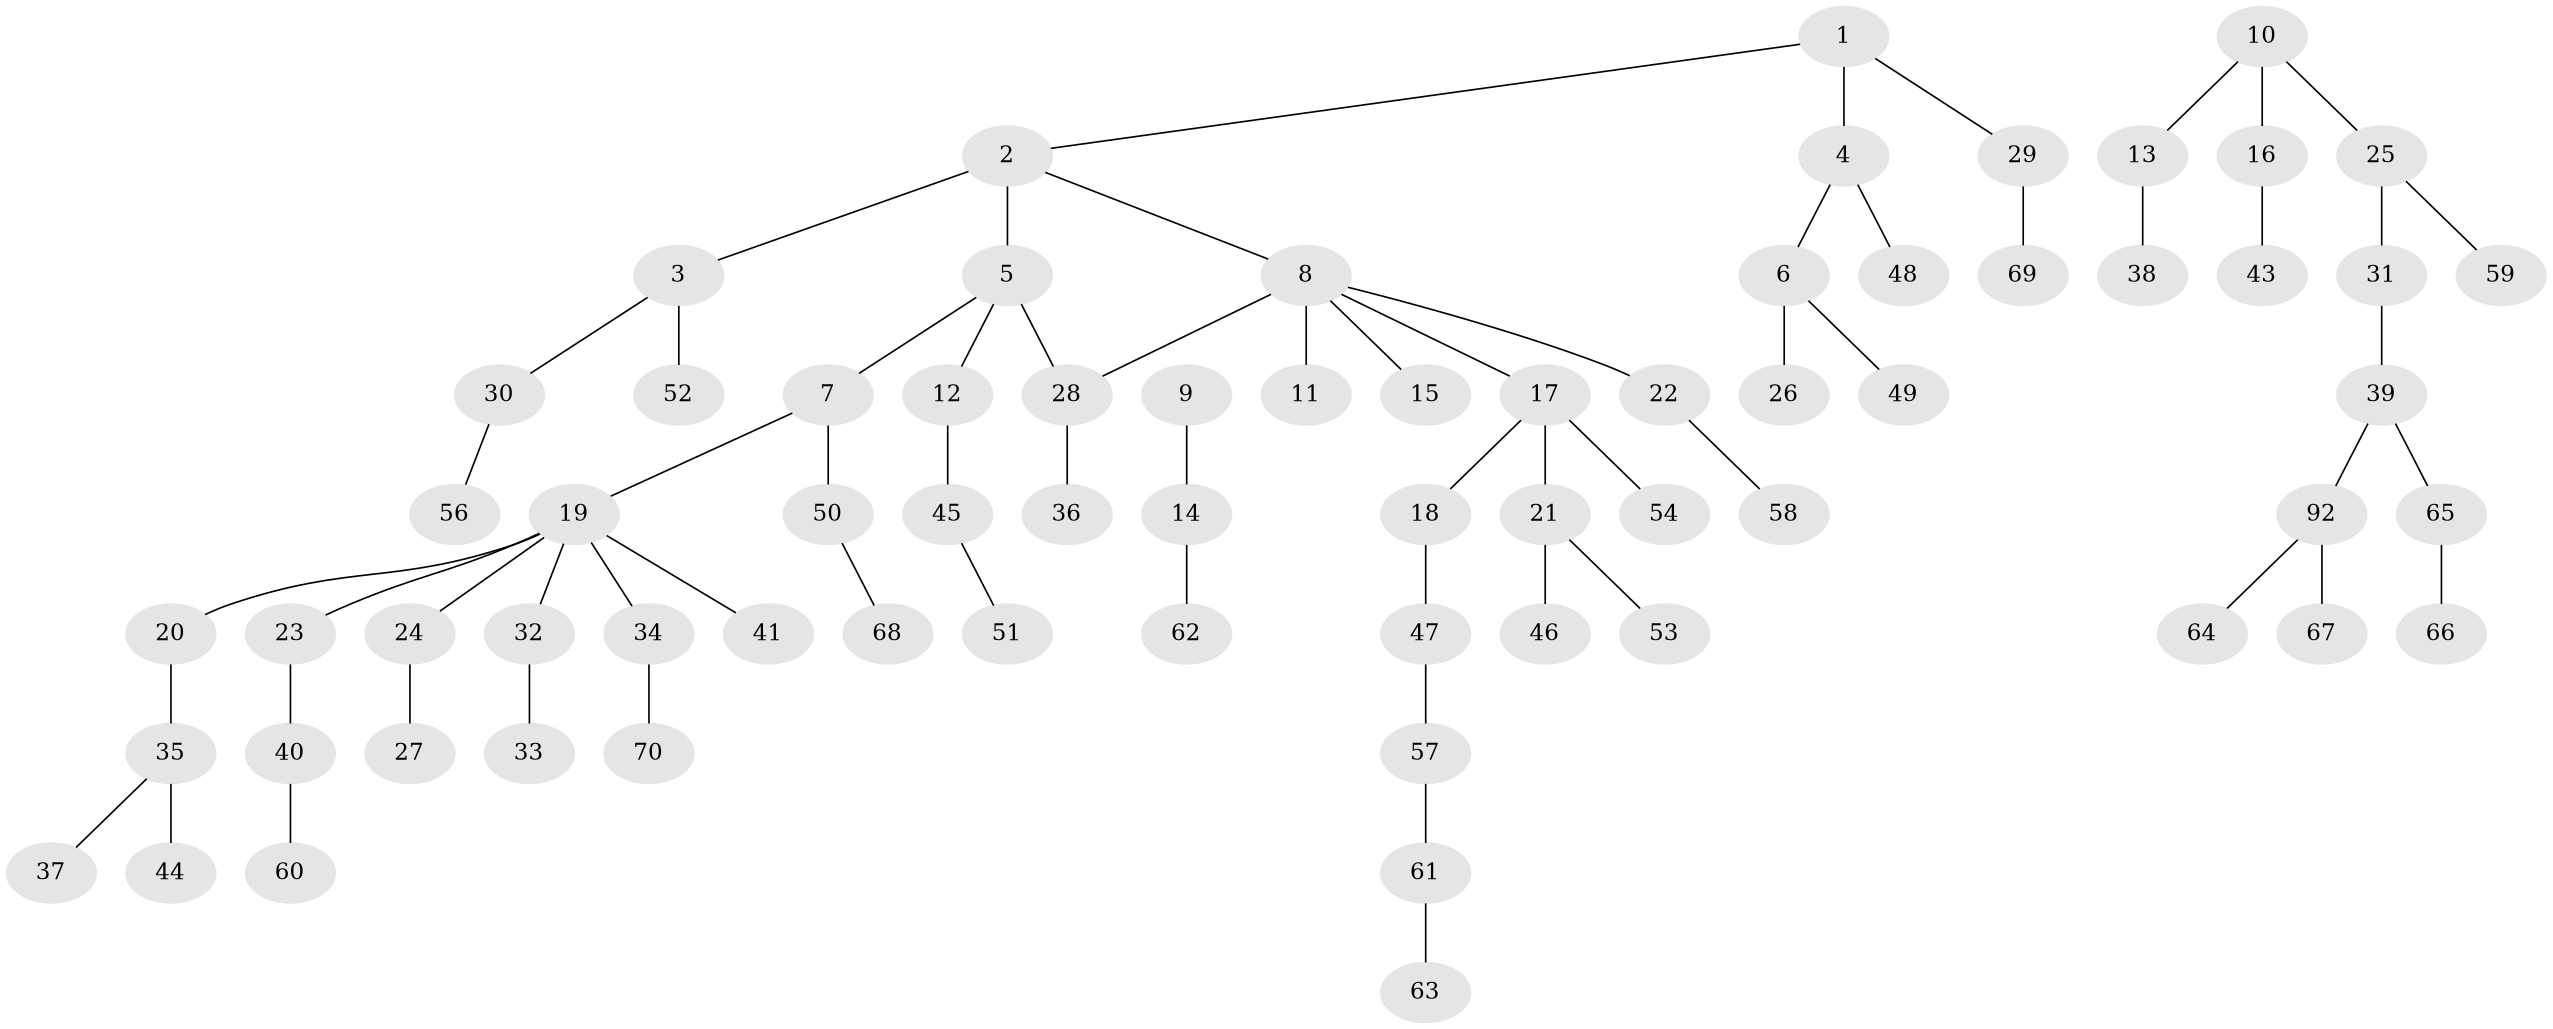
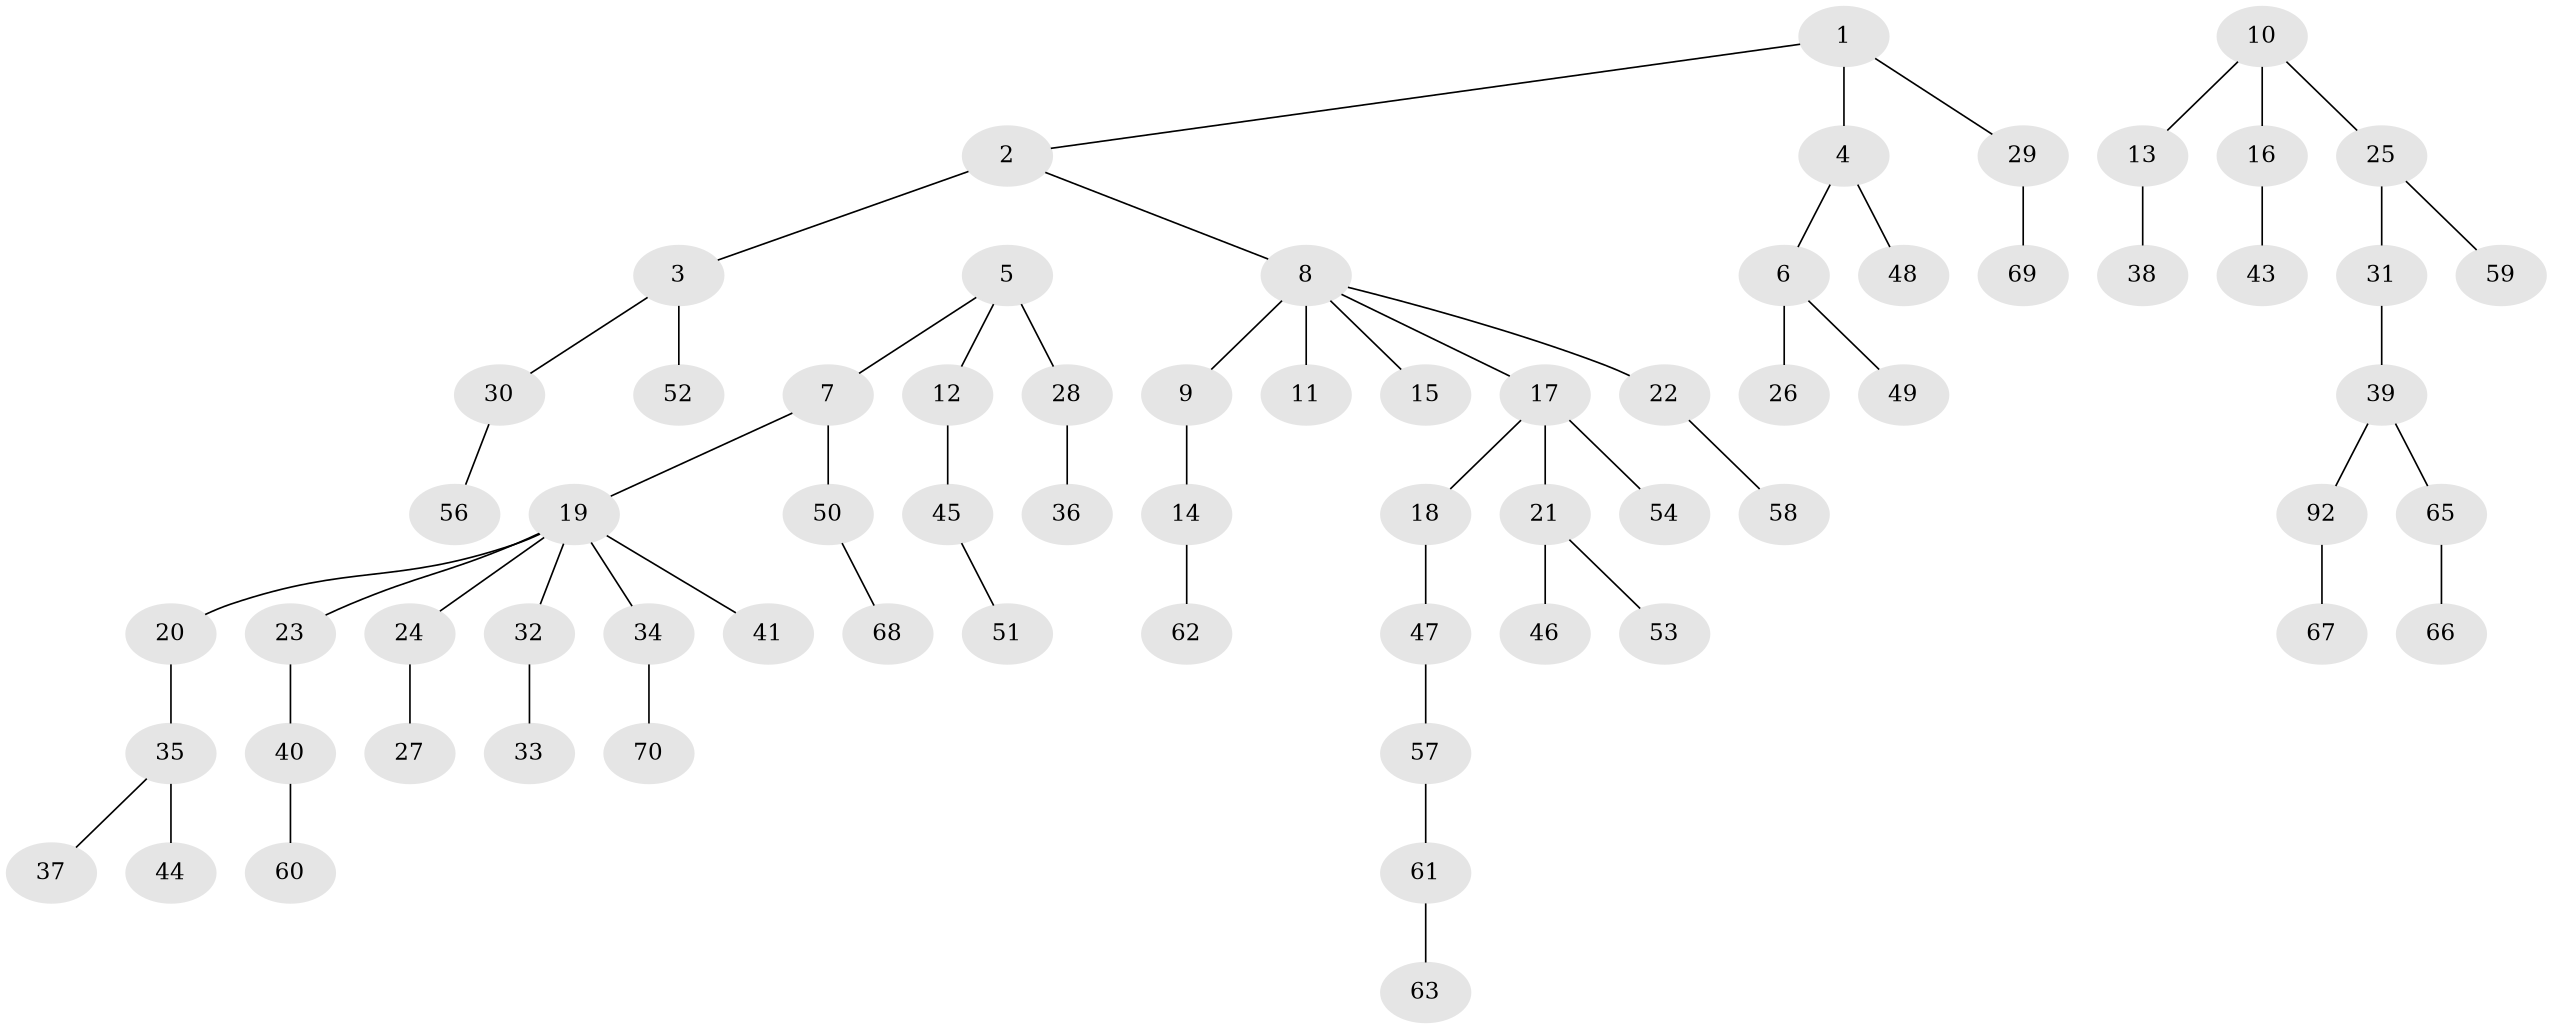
(1007, 216) -> none
(1187, 335) -> (1247, 335)
(2202, 634) -> none
